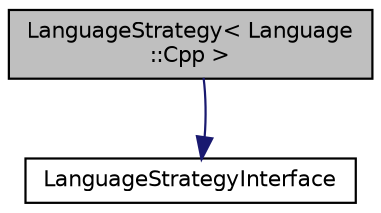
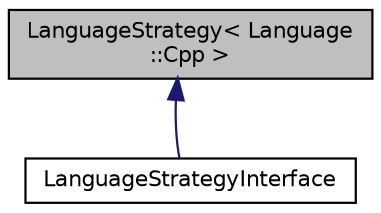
(206, 108) -> (176, 130)
